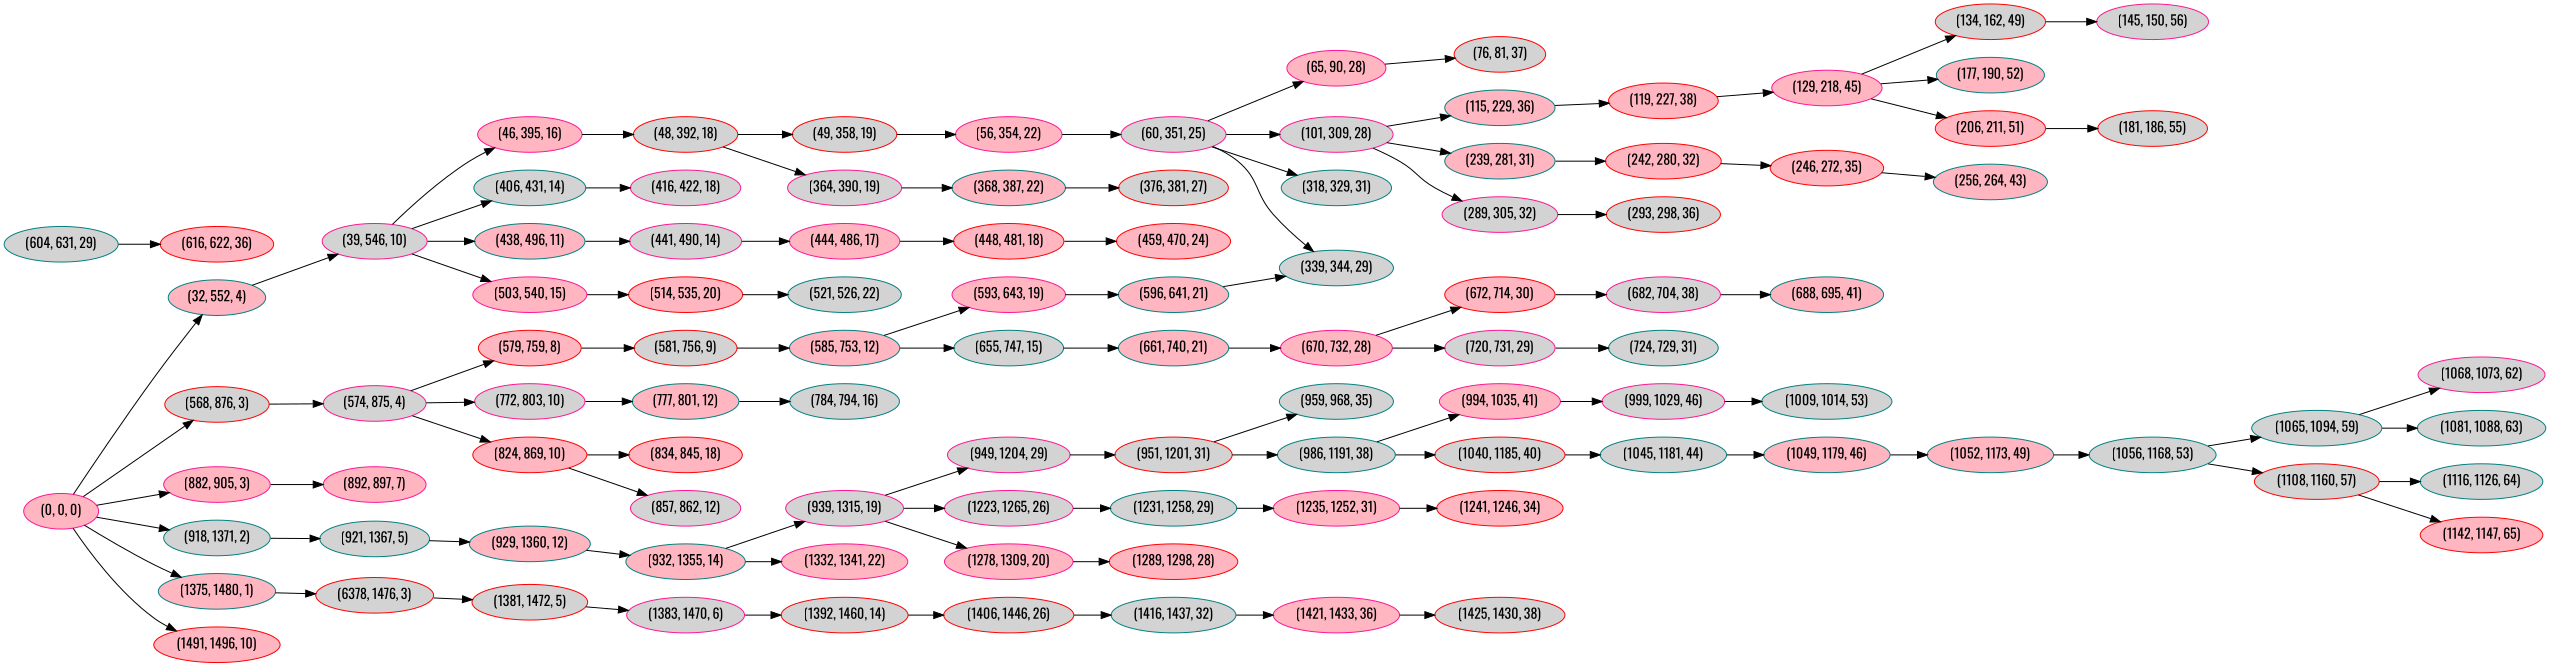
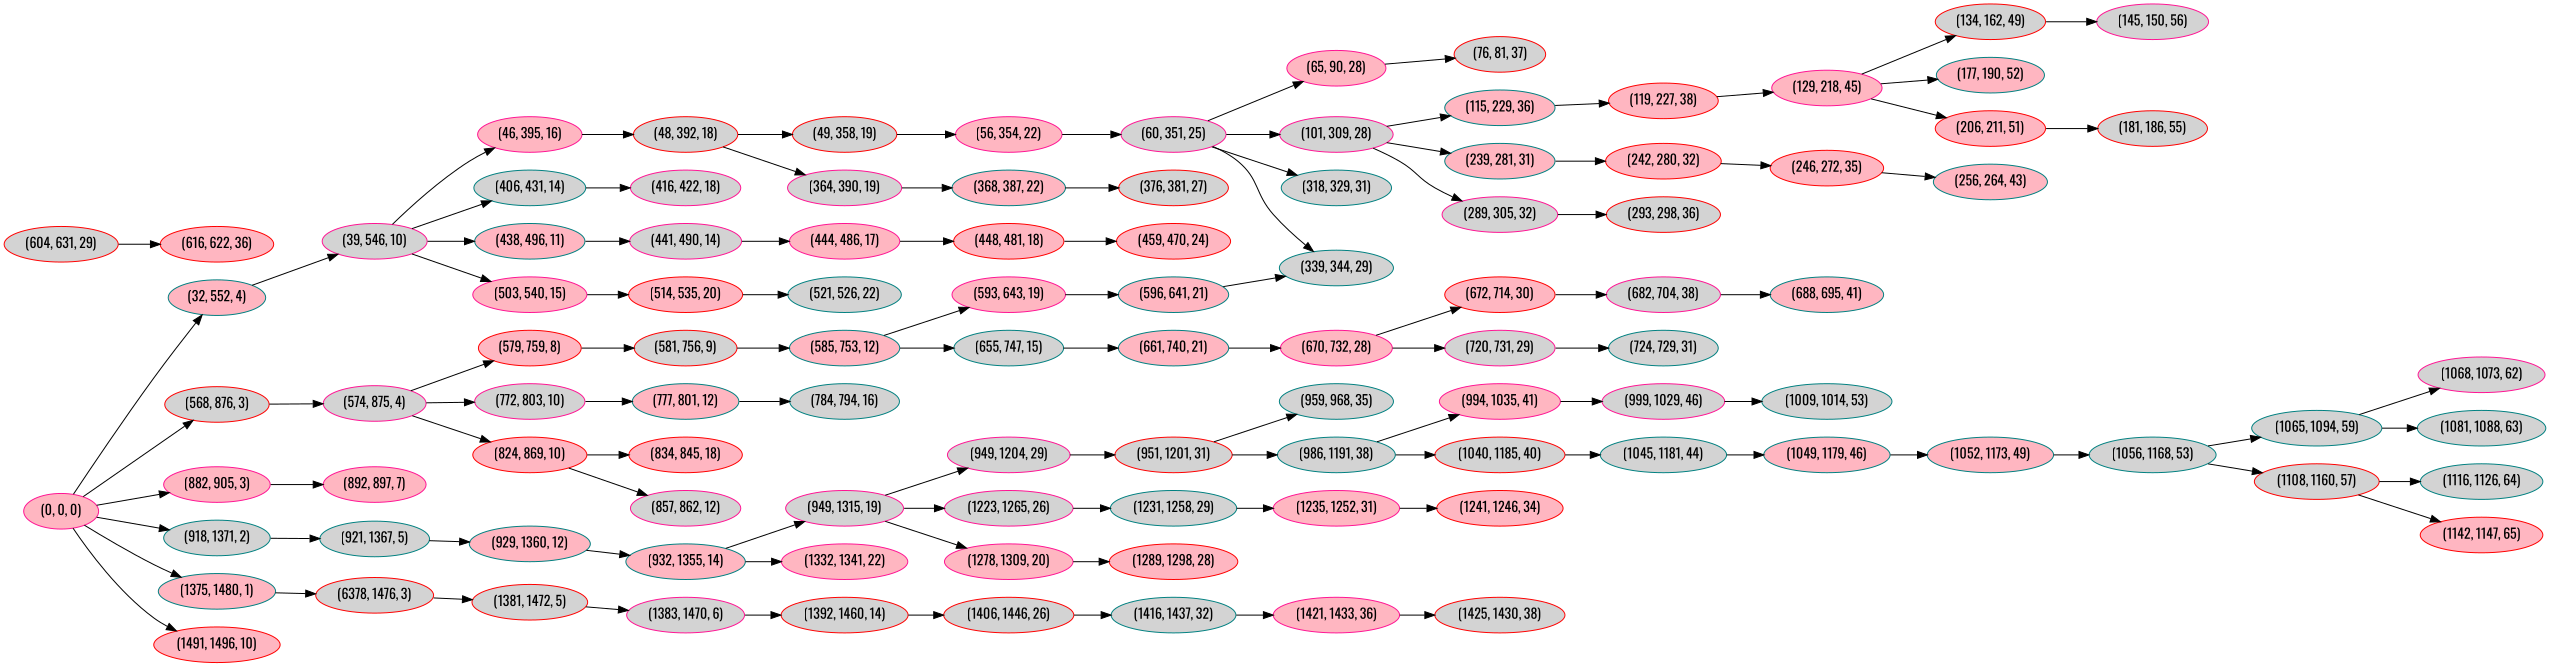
(61, 244) -> (61, 244)
(845, 508) -> (845, 508)
